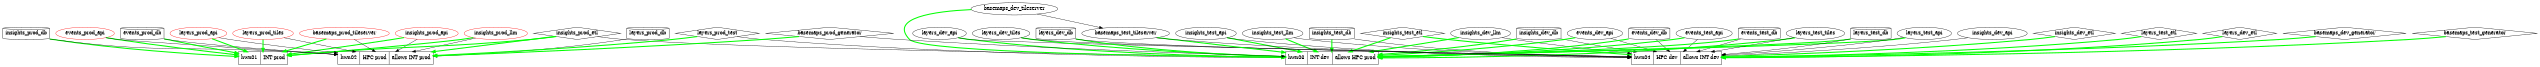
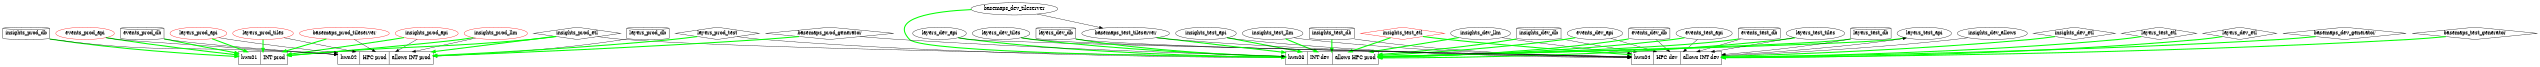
(1403, 33) -> (1403, 33)
(1992, 33) -> (1992, 33)
(1815, 48) -> (1813, 49)
